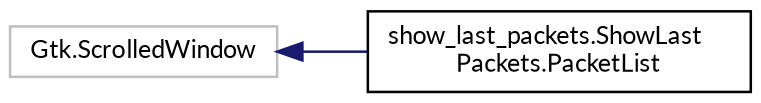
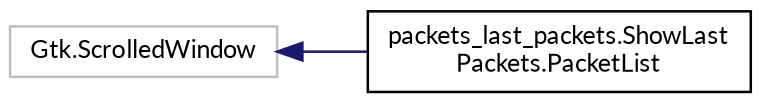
(559, 52) -> (559, 52)
